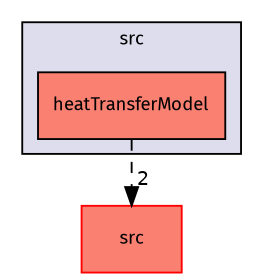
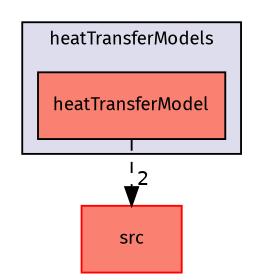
(132, 40) -> (132, 40)
